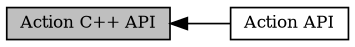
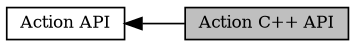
(209, 24) -> (164, 24)
